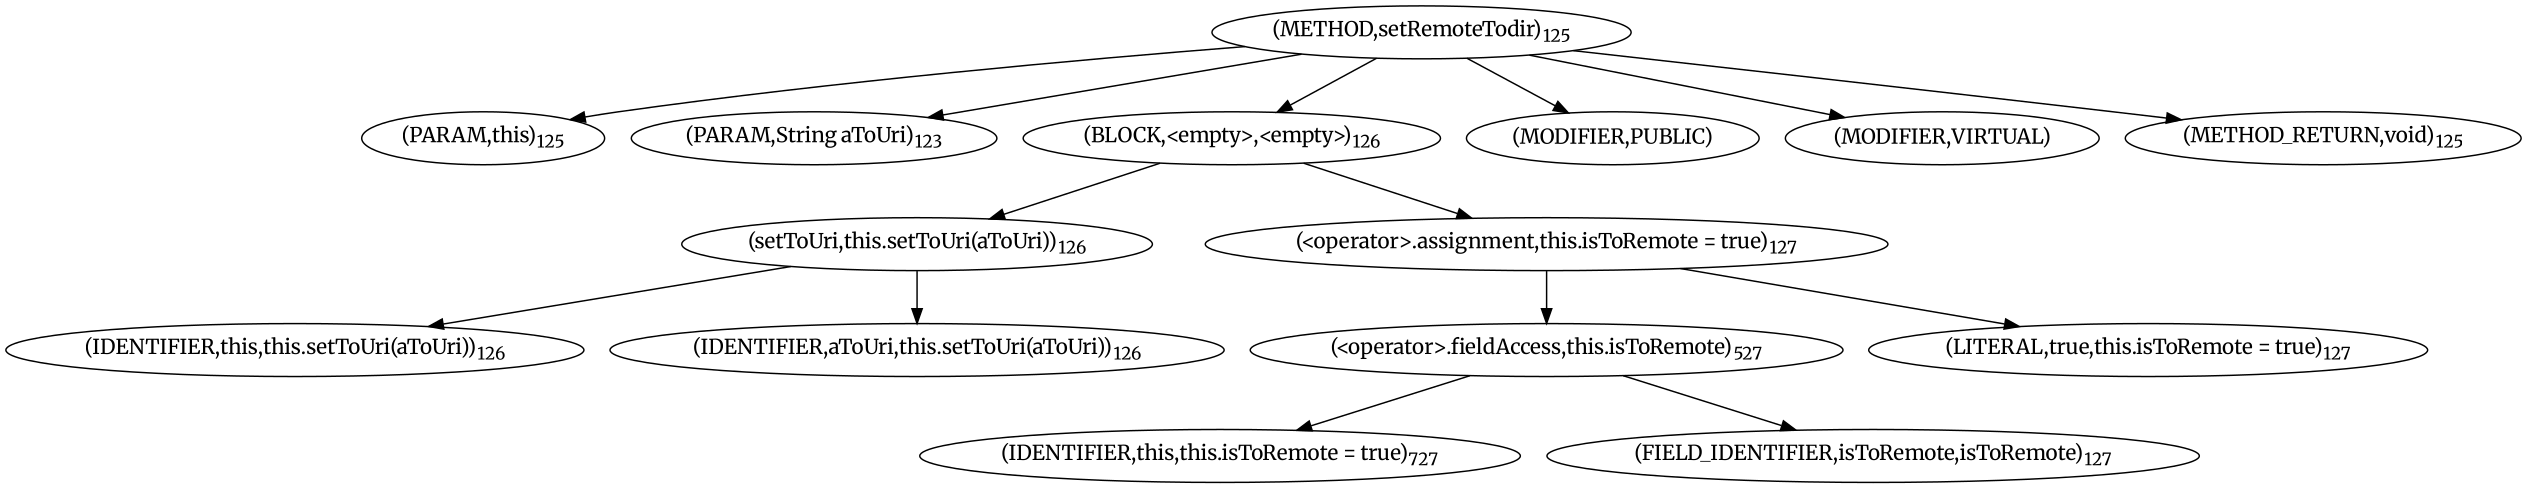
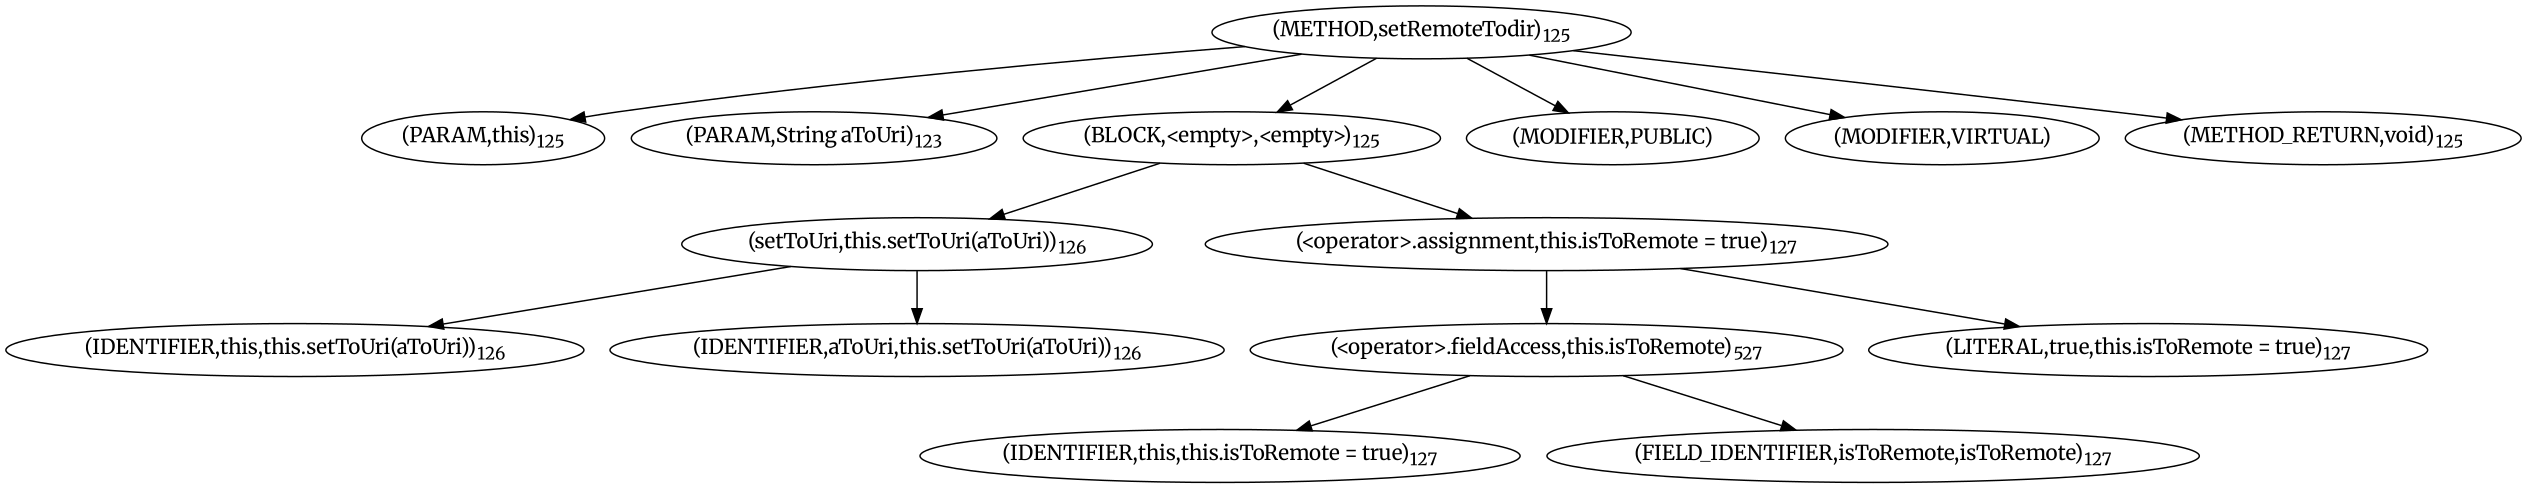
(1366, 136) -> (1366, 136)
(1424, 454) -> (1424, 454)
